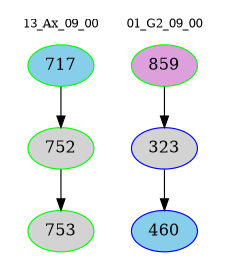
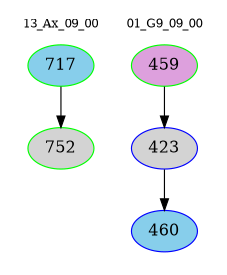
(165, 25) -> (165, 25)
(164, 66) -> (164, 66)
(164, 148) -> (164, 148)
(61, 231) -> none
